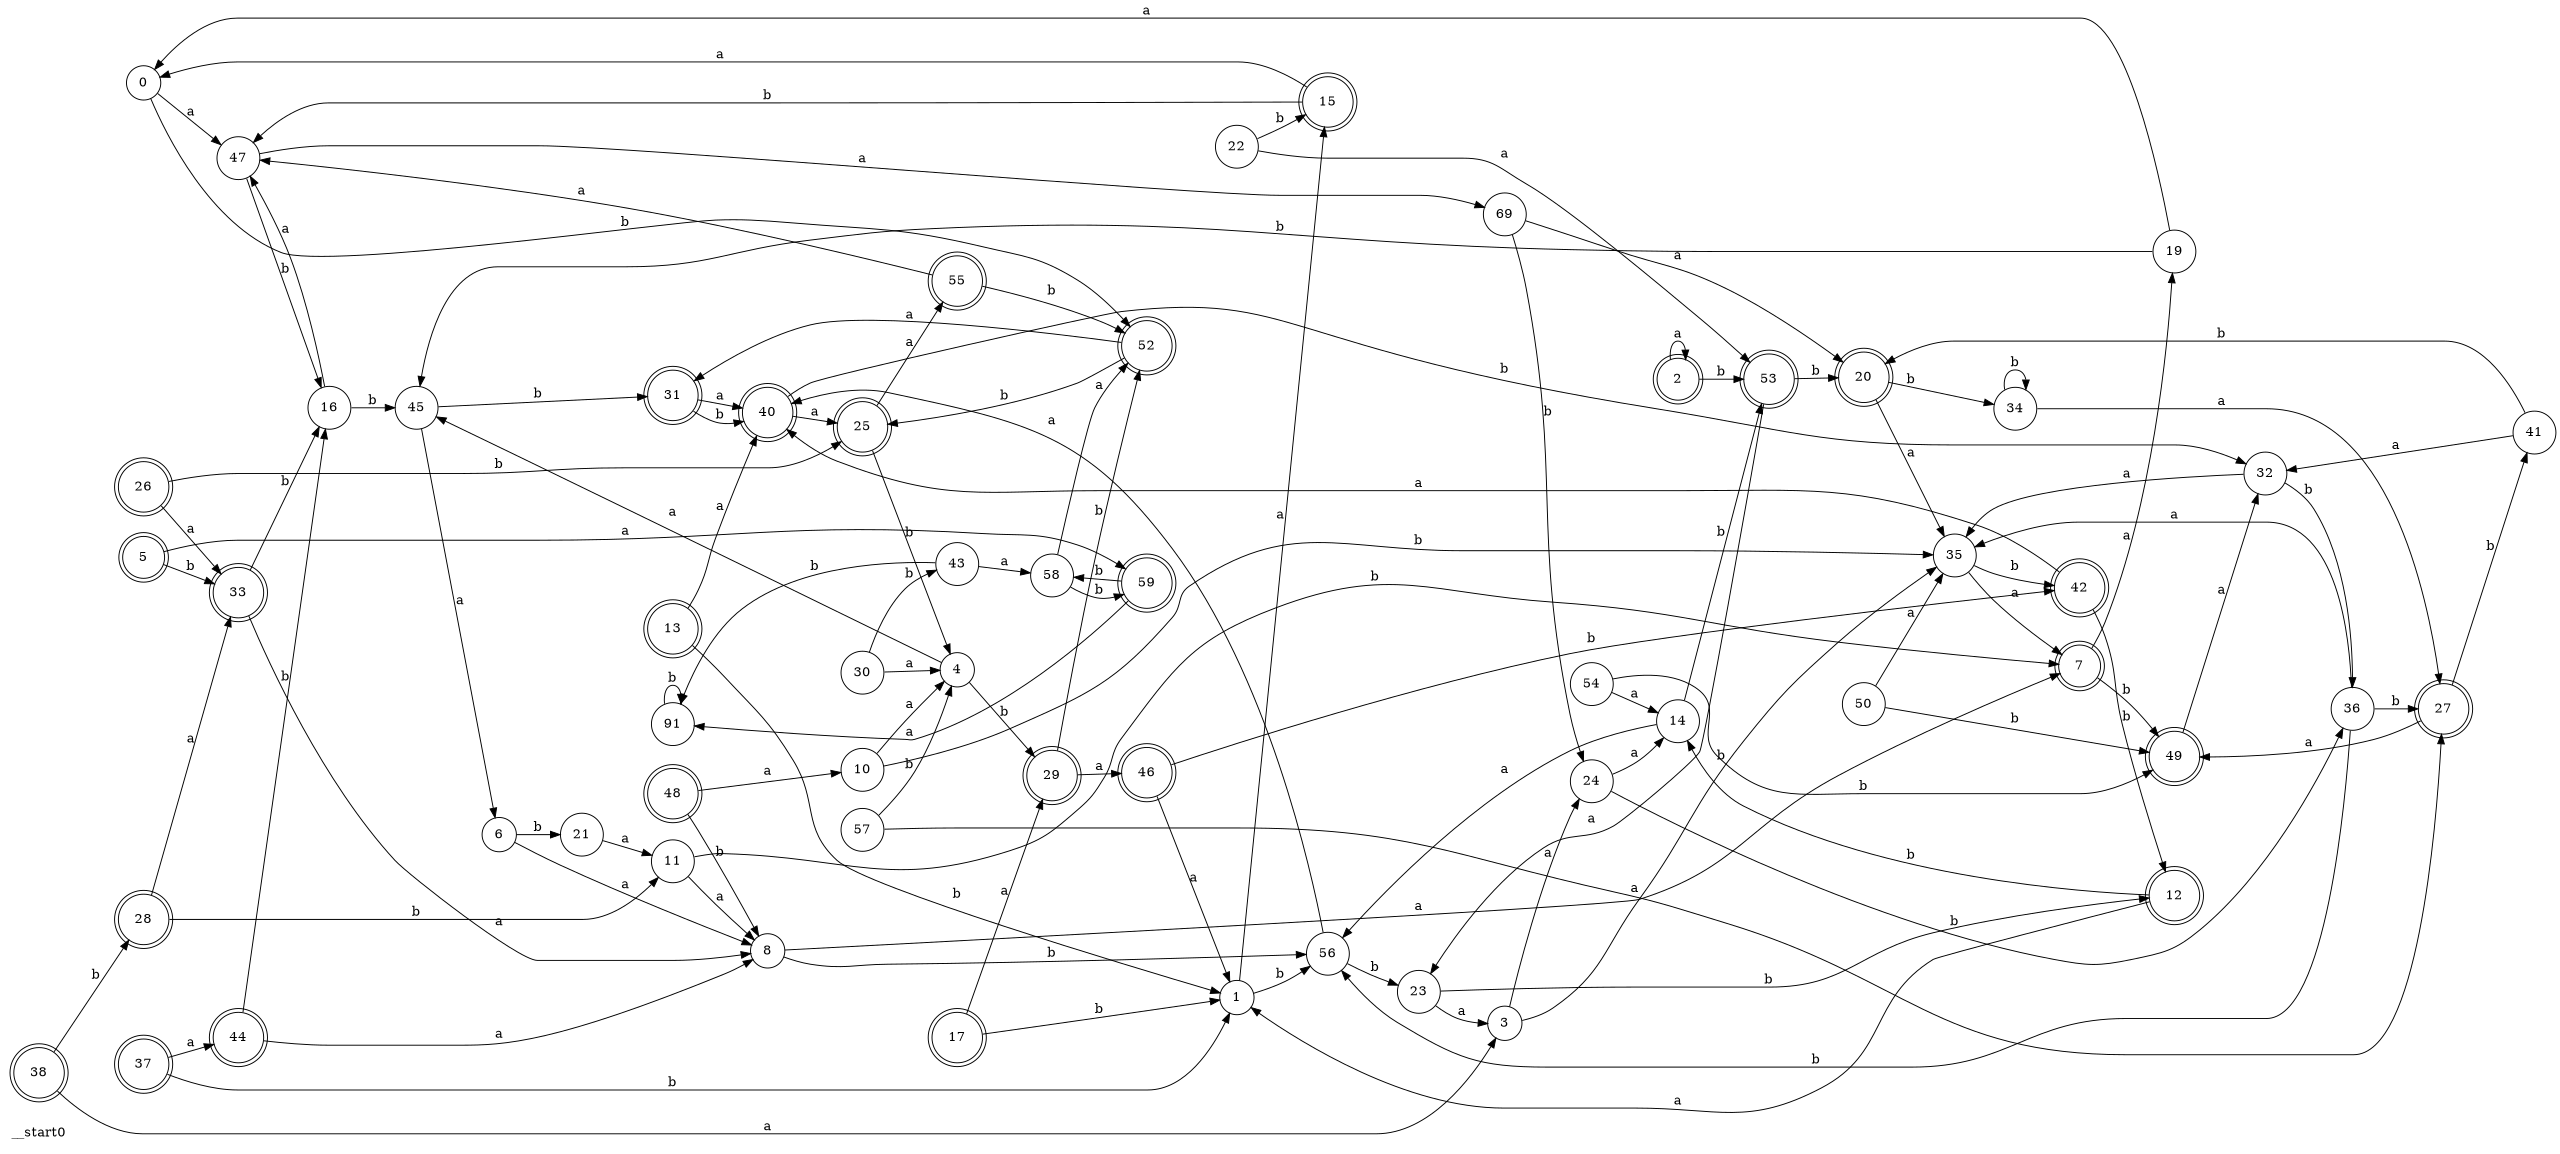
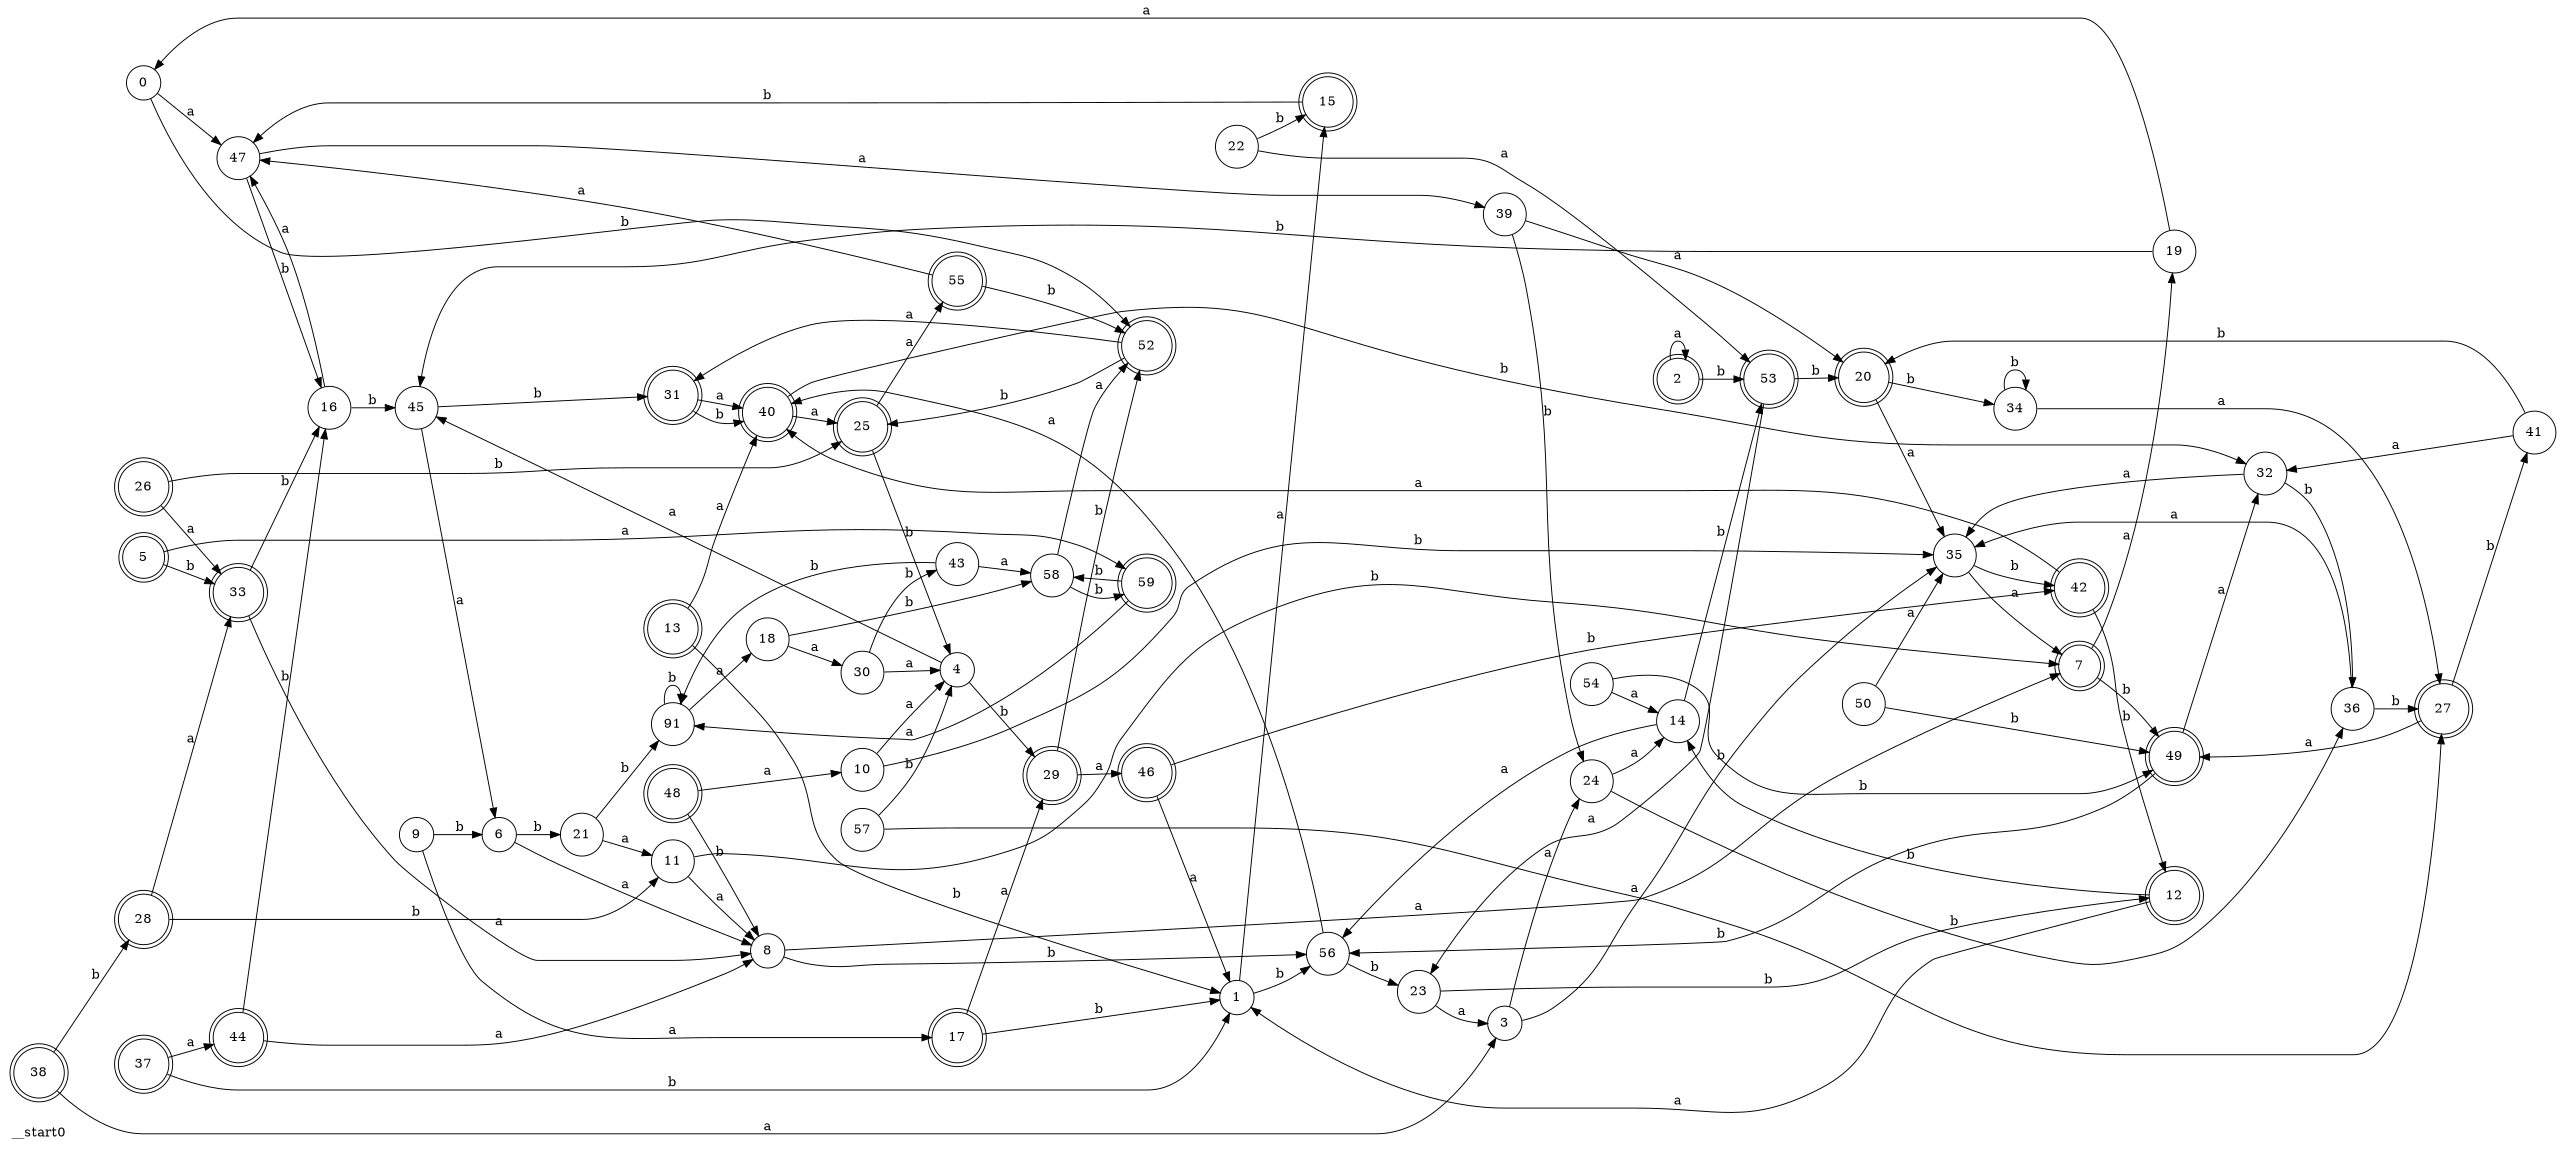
(740, 62) -> none
(1505, 214) -> (1505, 214)
none -> (768, 639)
none -> (624, 783)
none -> (417, 835)
(1953, 1063) -> (1773, 925)
